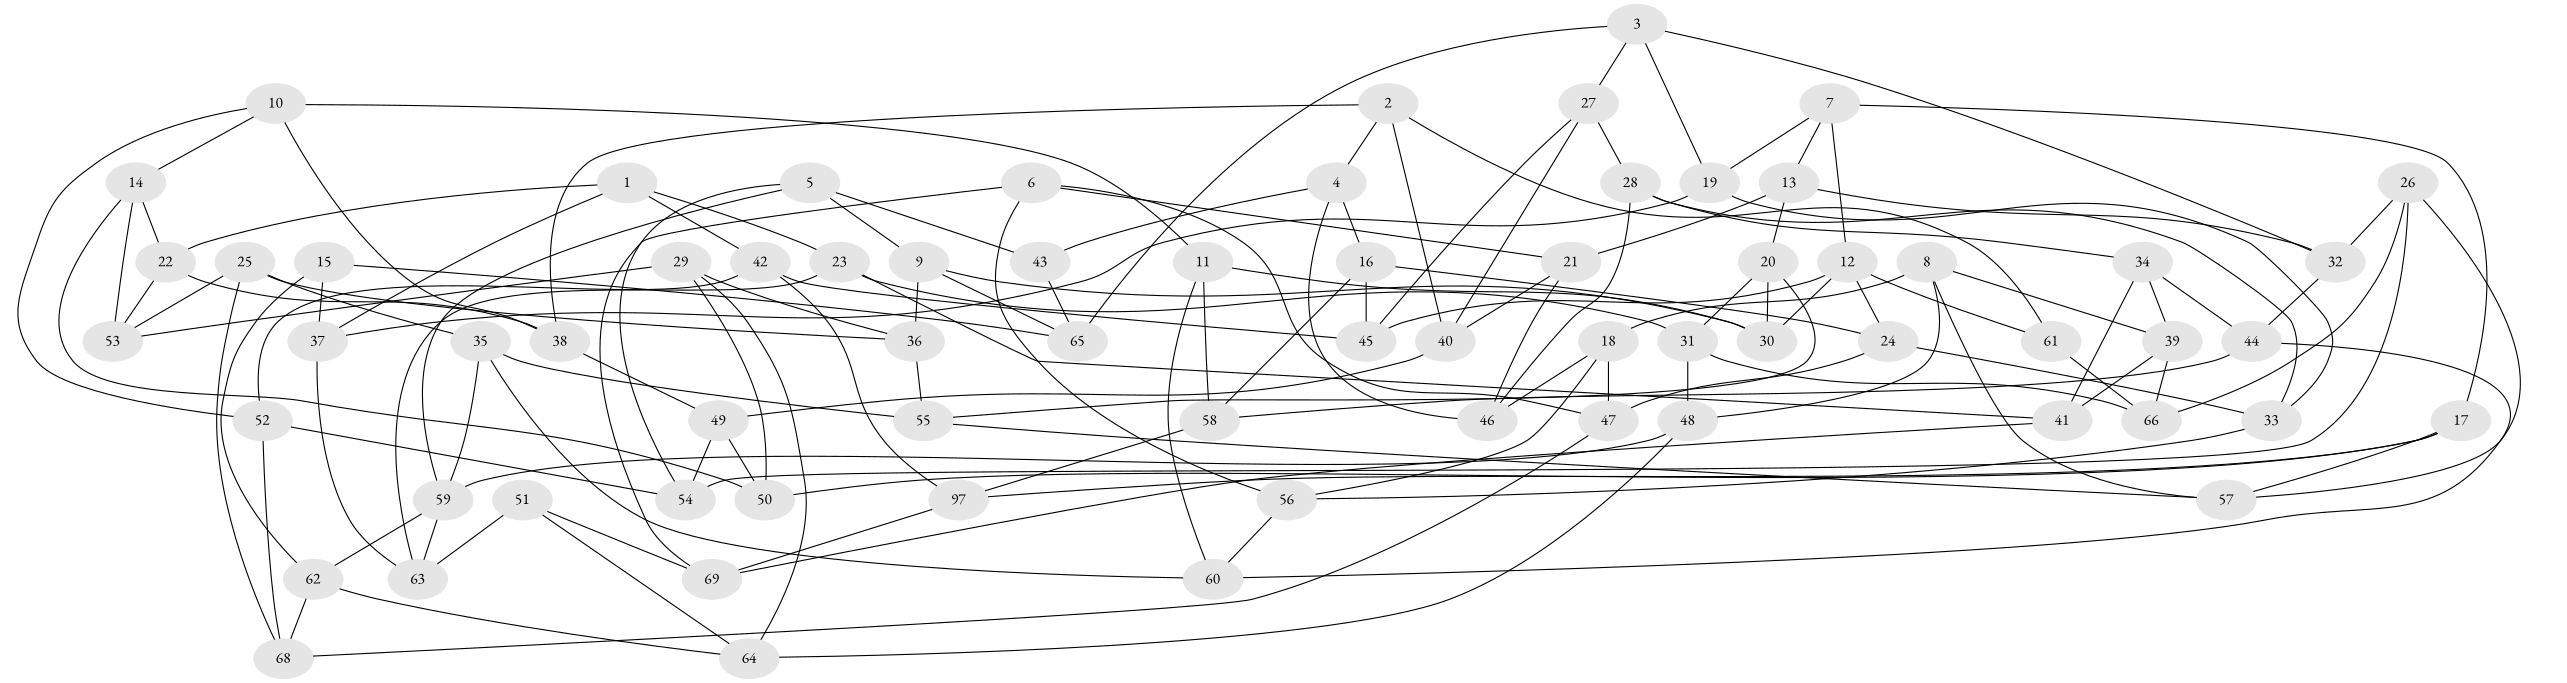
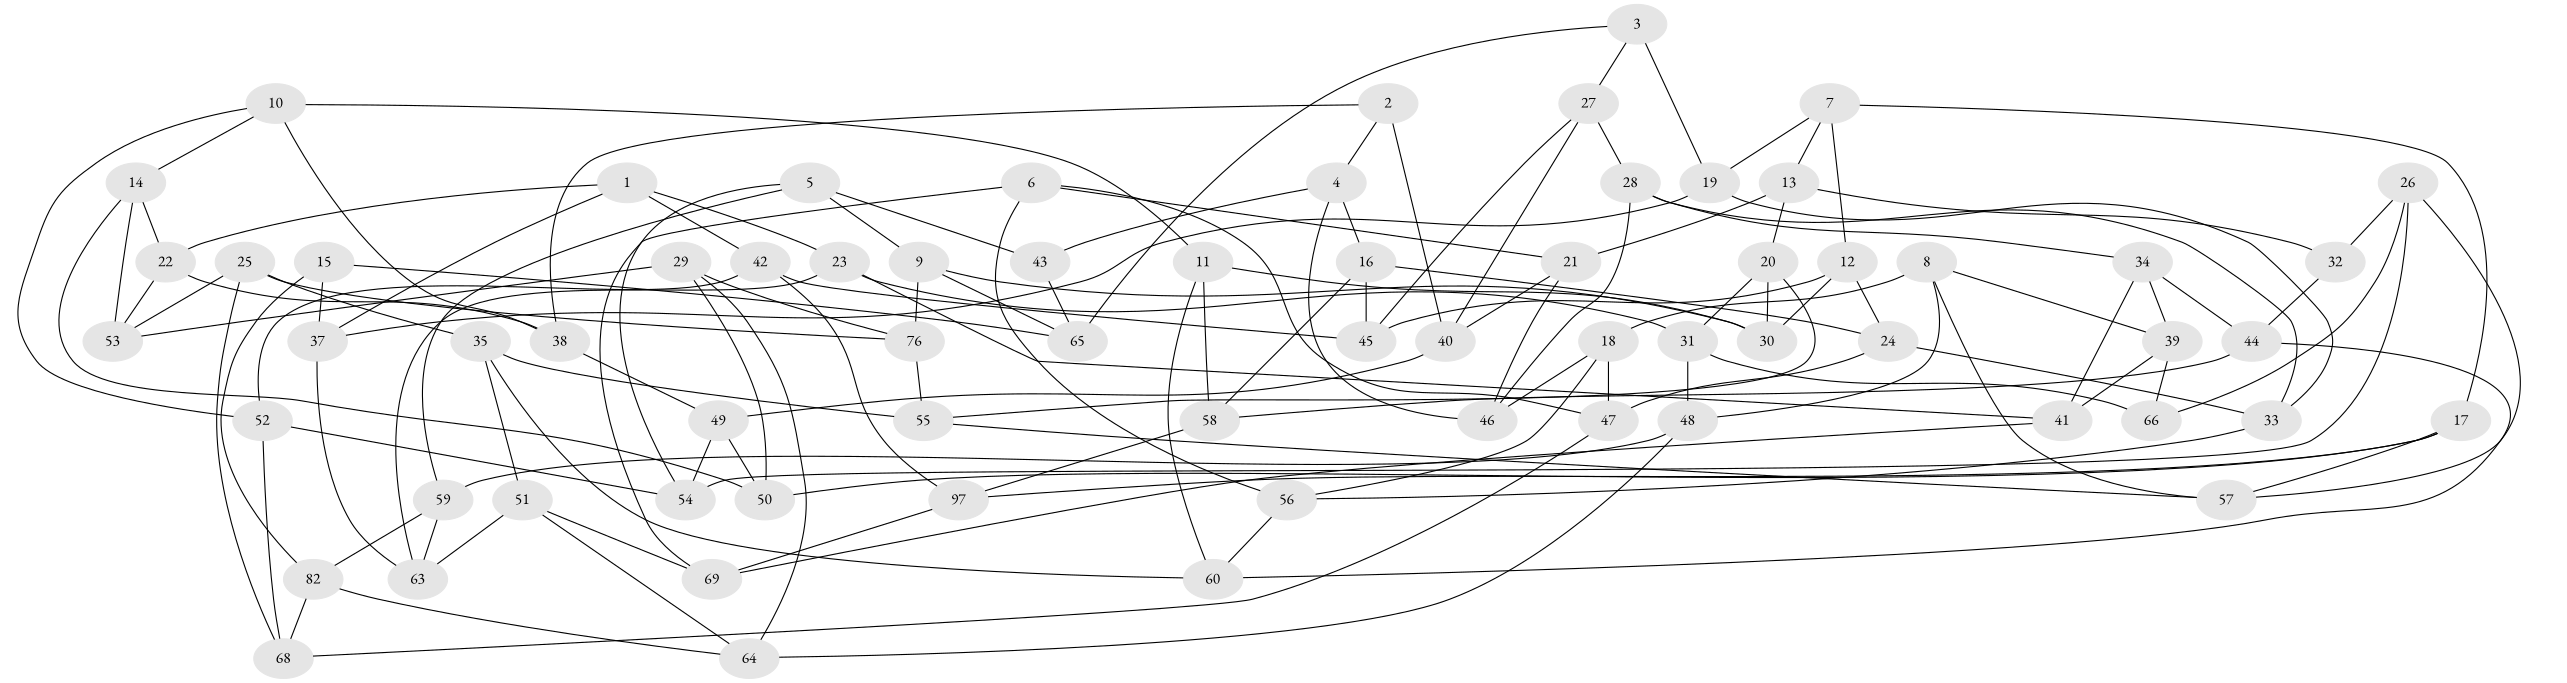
(1993, 126) -> none
(915, 341) -> (915, 341)
(2051, 341) -> none
(470, 416) -> (502, 421)
(313, 579) -> (313, 579)
